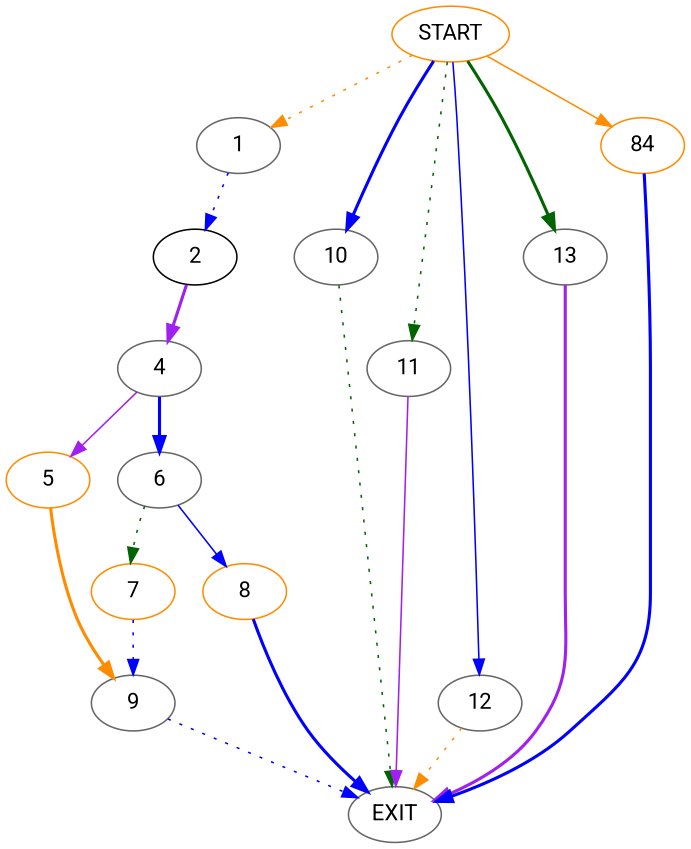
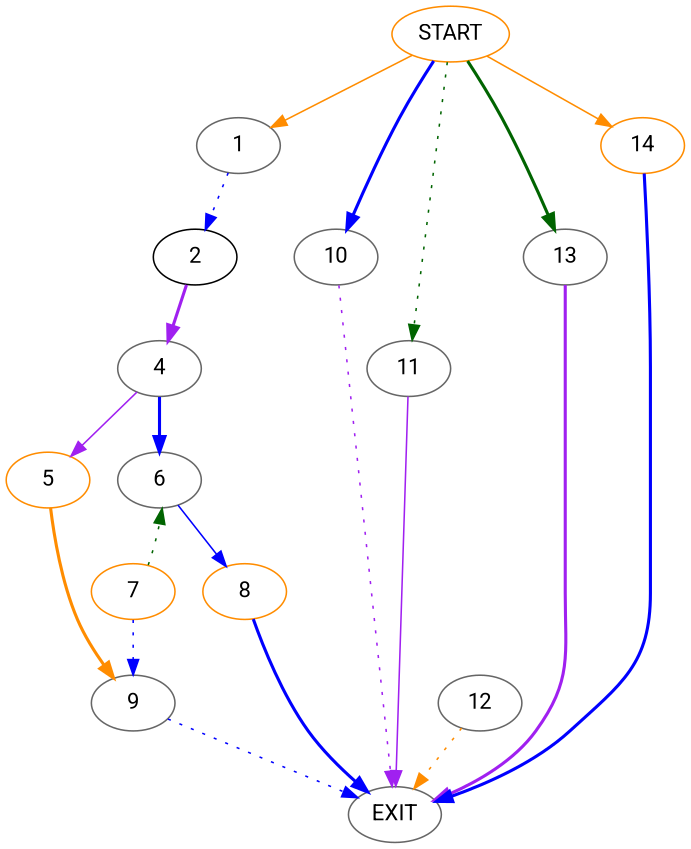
(349, 88) -> (349, 88)
(643, 146) -> (643, 146)
(469, 360) -> none
(138, 527) -> (155, 545)
(365, 528) -> (365, 528)
